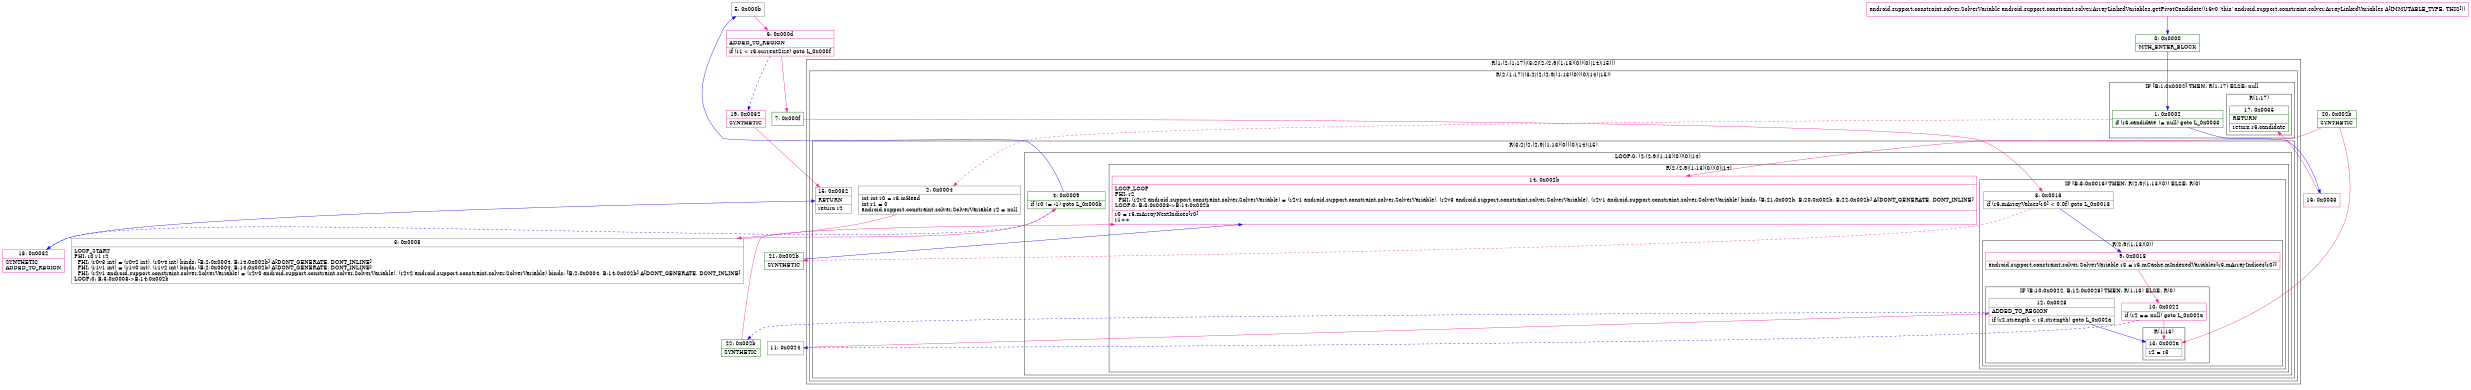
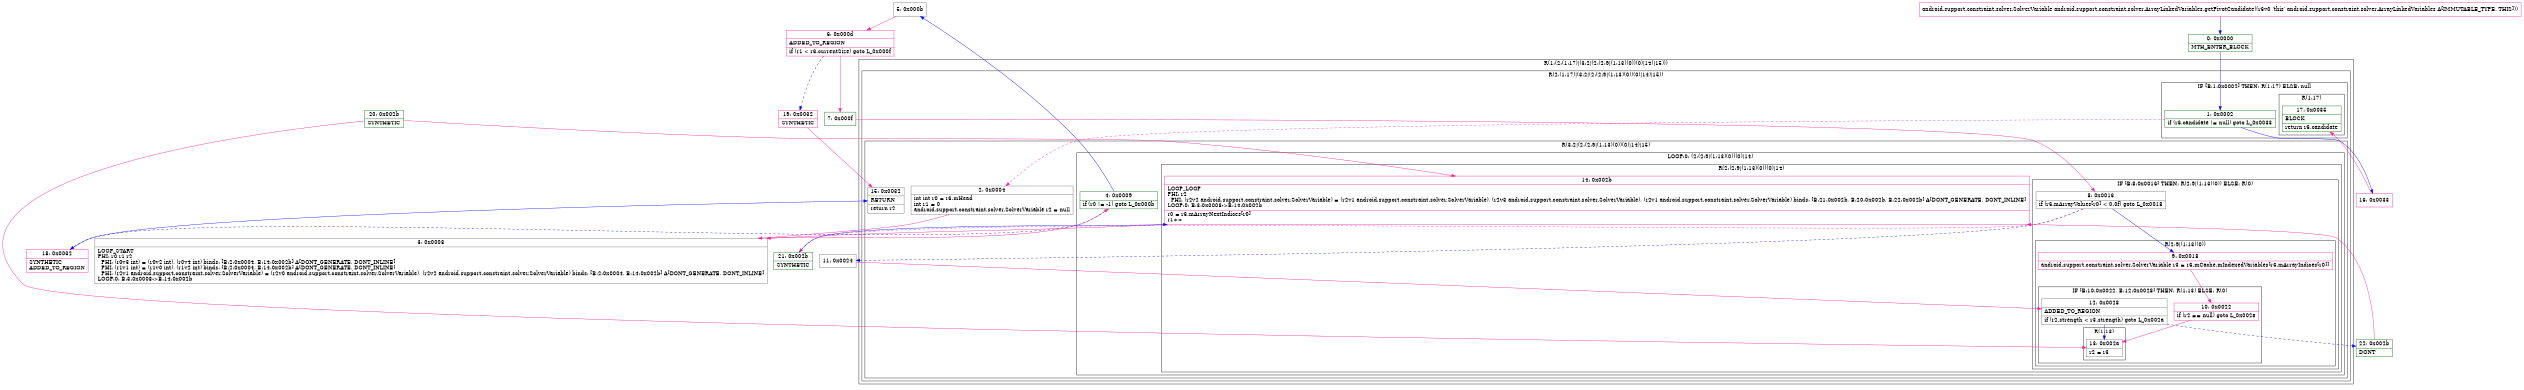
(2245, 119) -> (2295, 119)
none -> (969, 231)
(1473, 343) -> (1473, 250)
(741, 352) -> (2367, 352)
